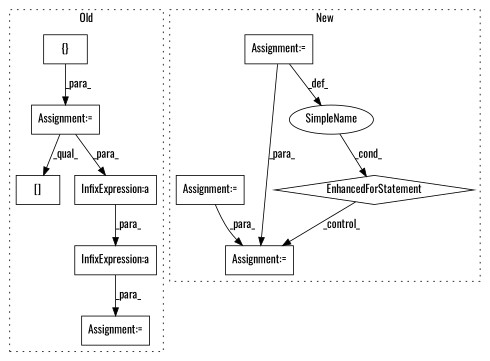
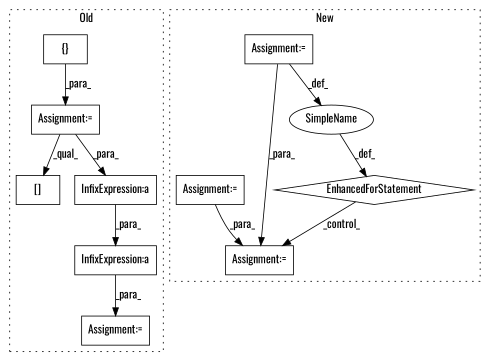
(369, 155) -> (365, 155)
